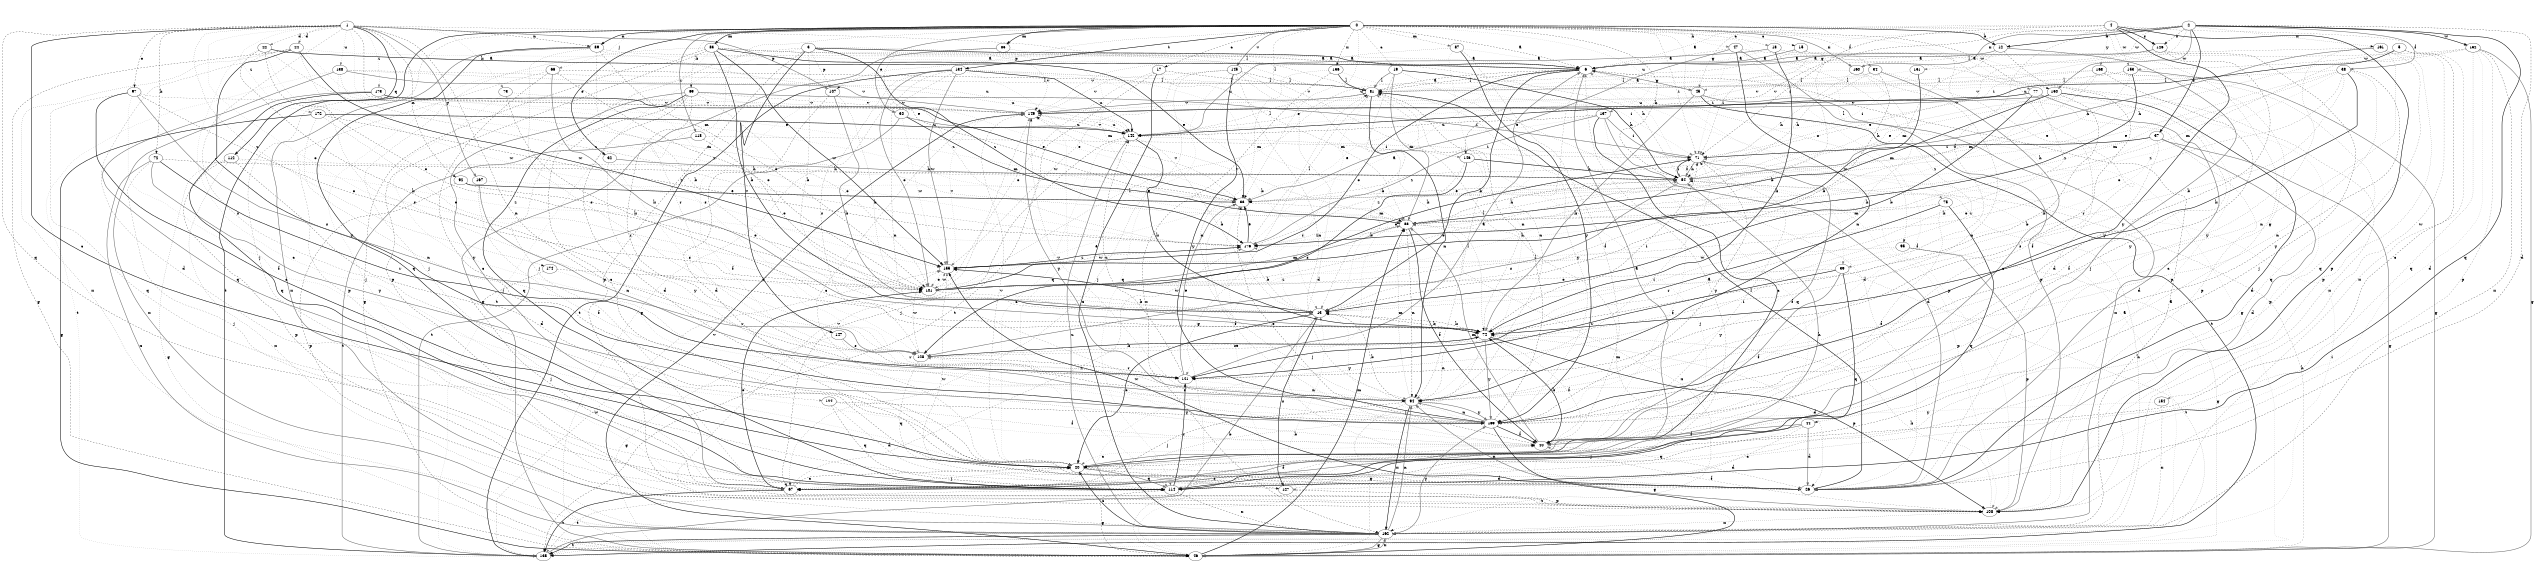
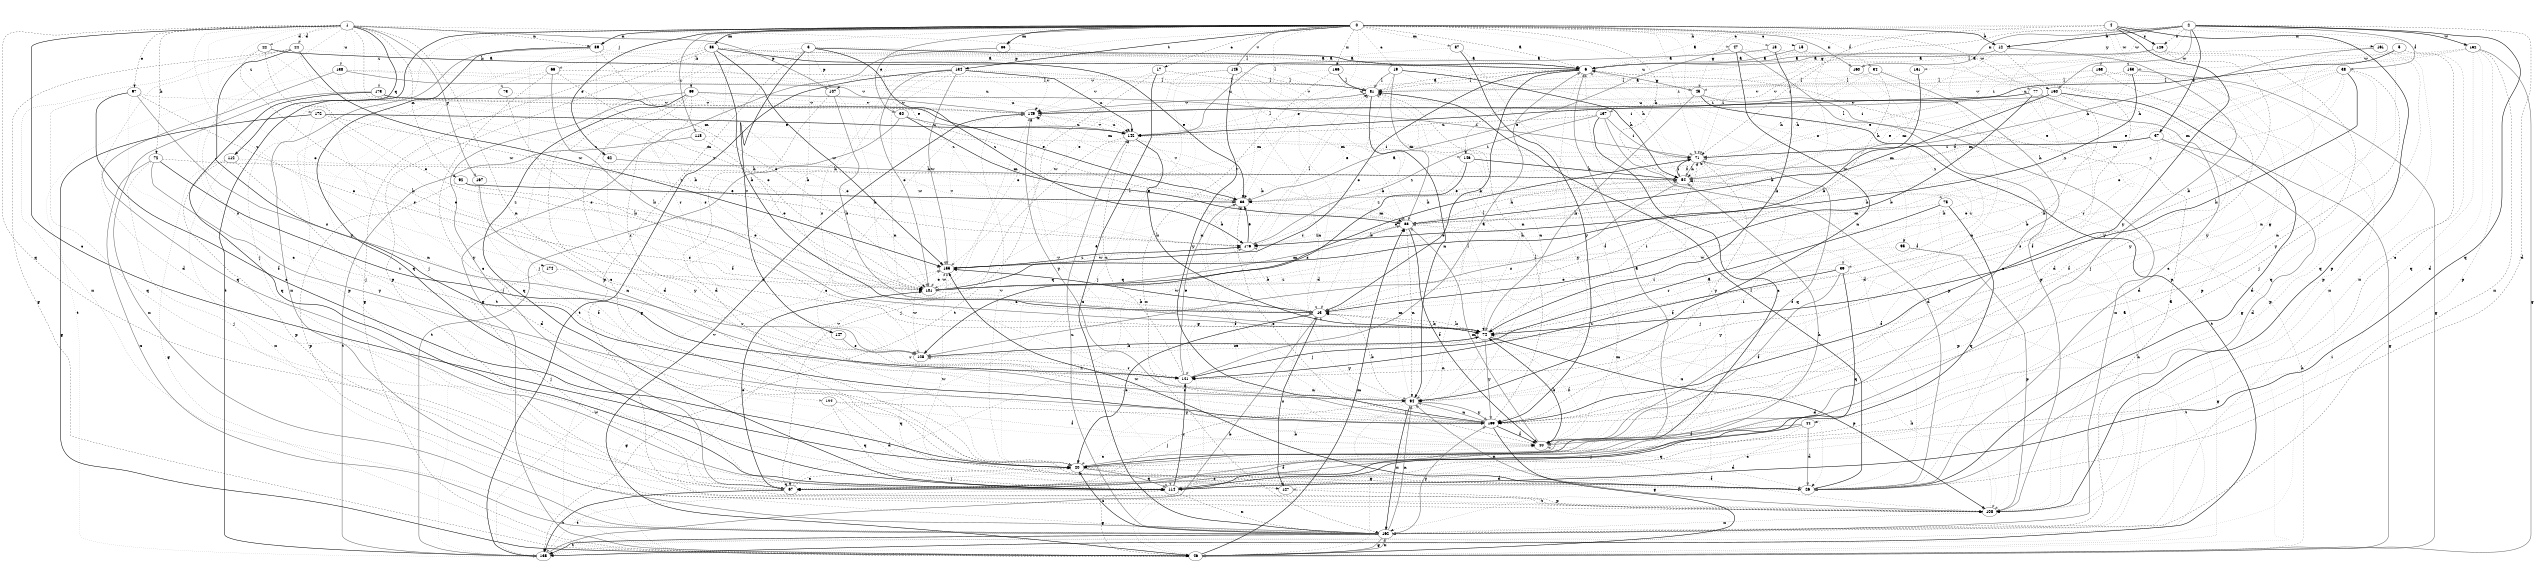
(2162, 401) -> none
